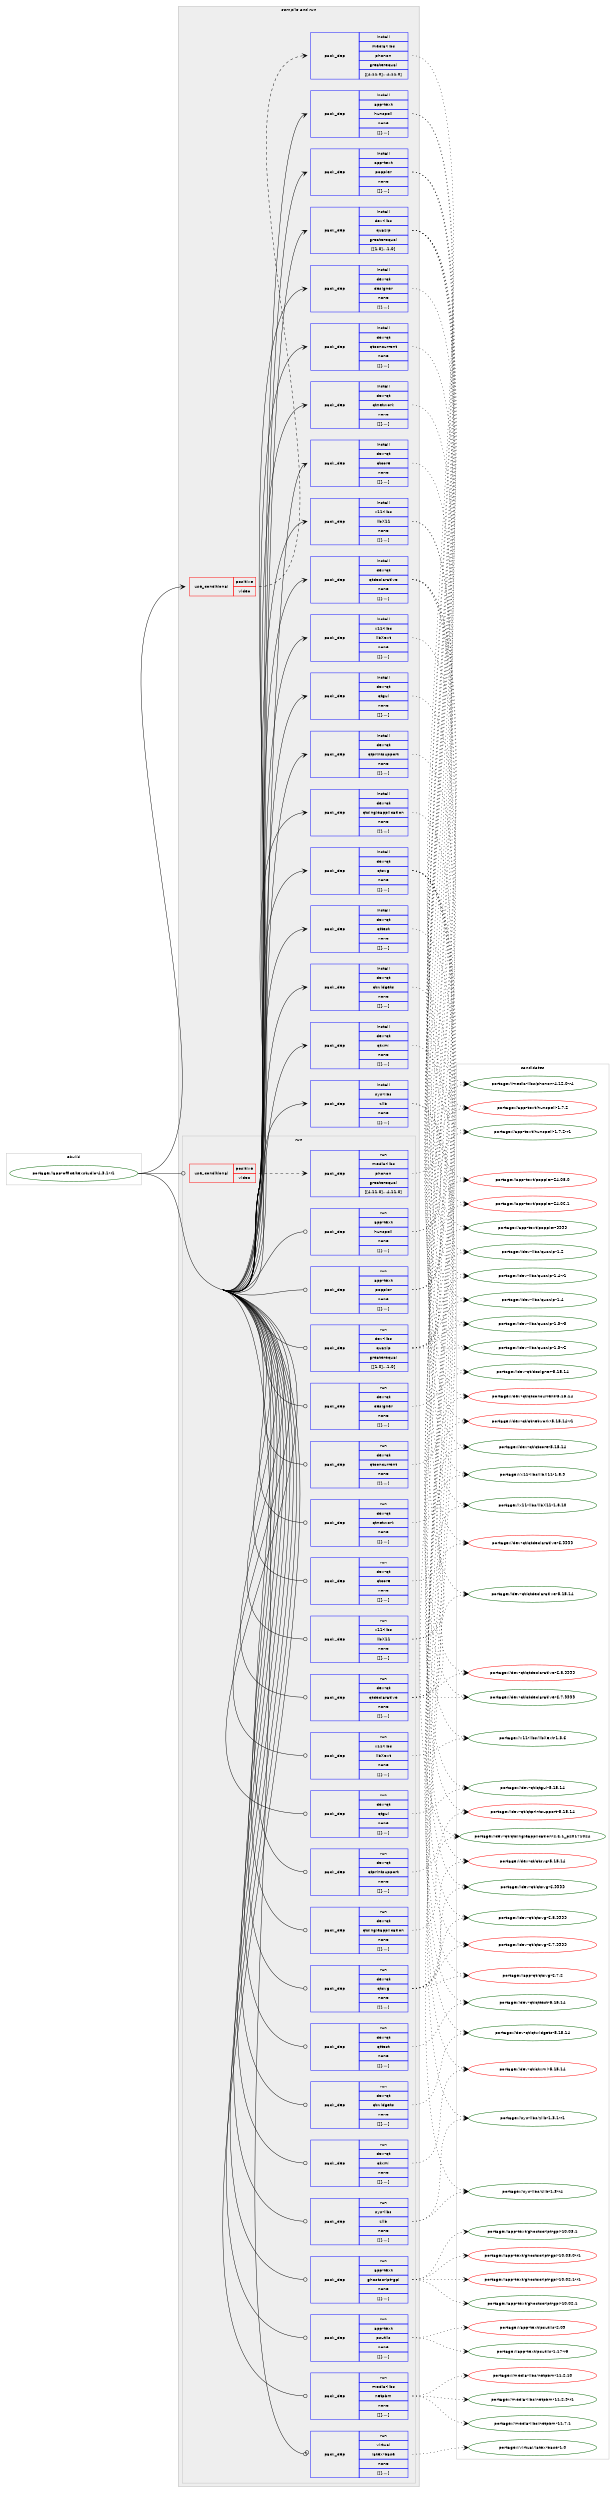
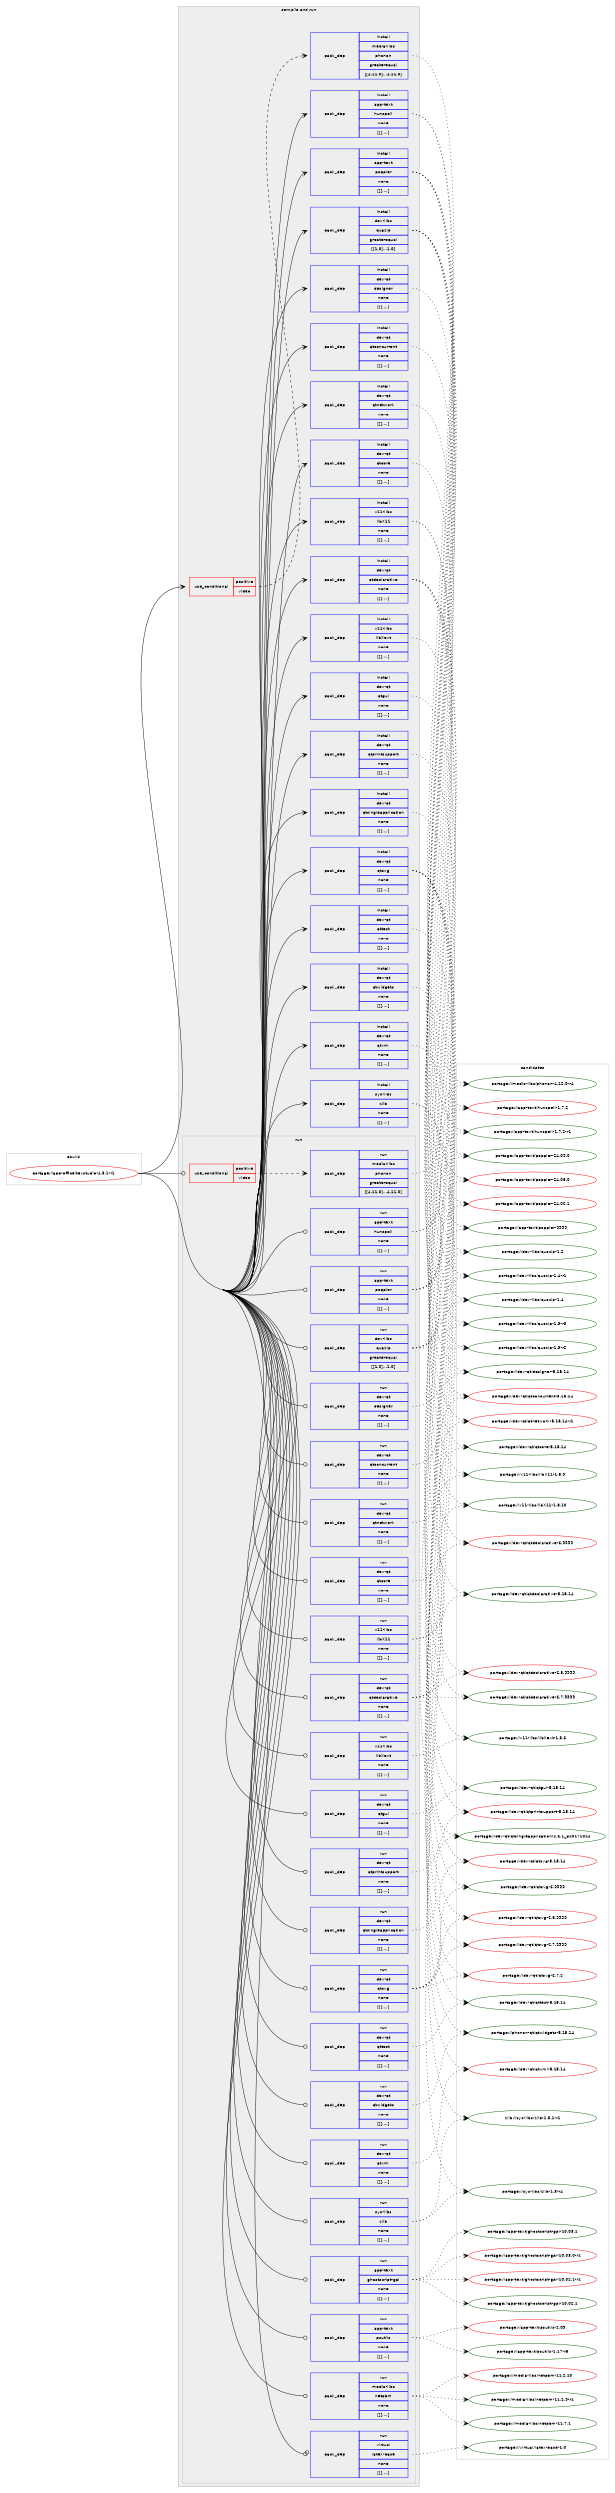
none -> (533, 1156)
(74, 1173) -> (74, 1173)
(533, 1918) -> (533, 1918)
(533, 1976) -> (533, 1976)
(533, 2033) -> (533, 2033)
(533, 2118) -> (533, 2118)
